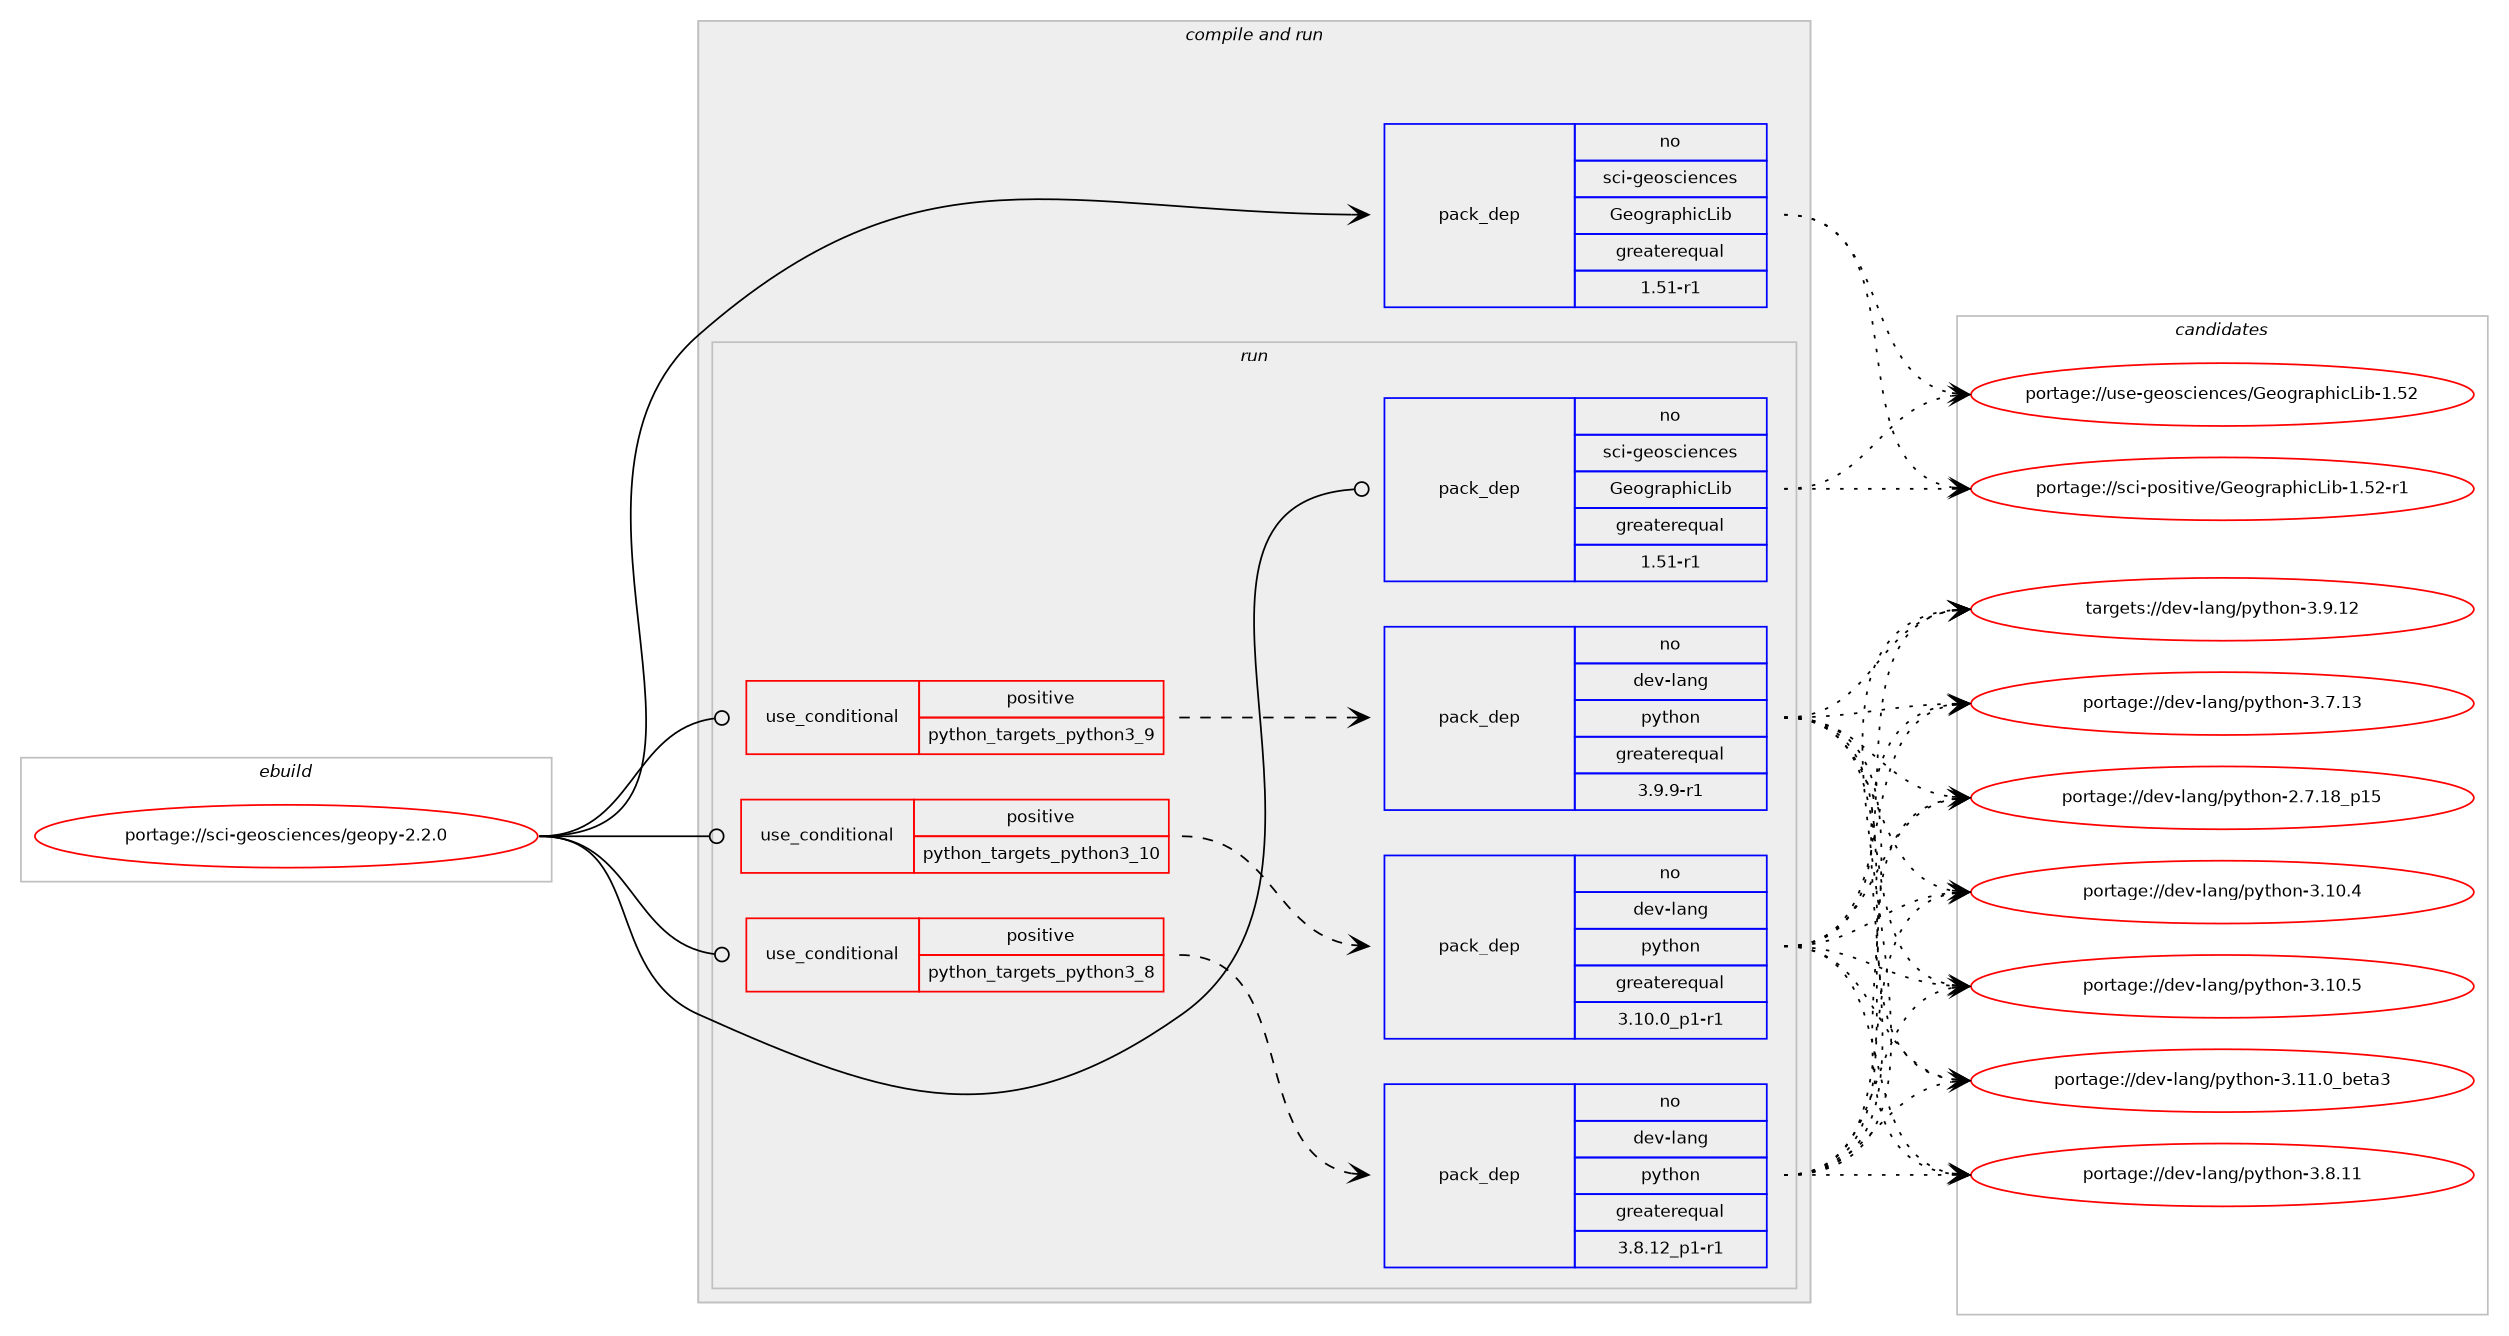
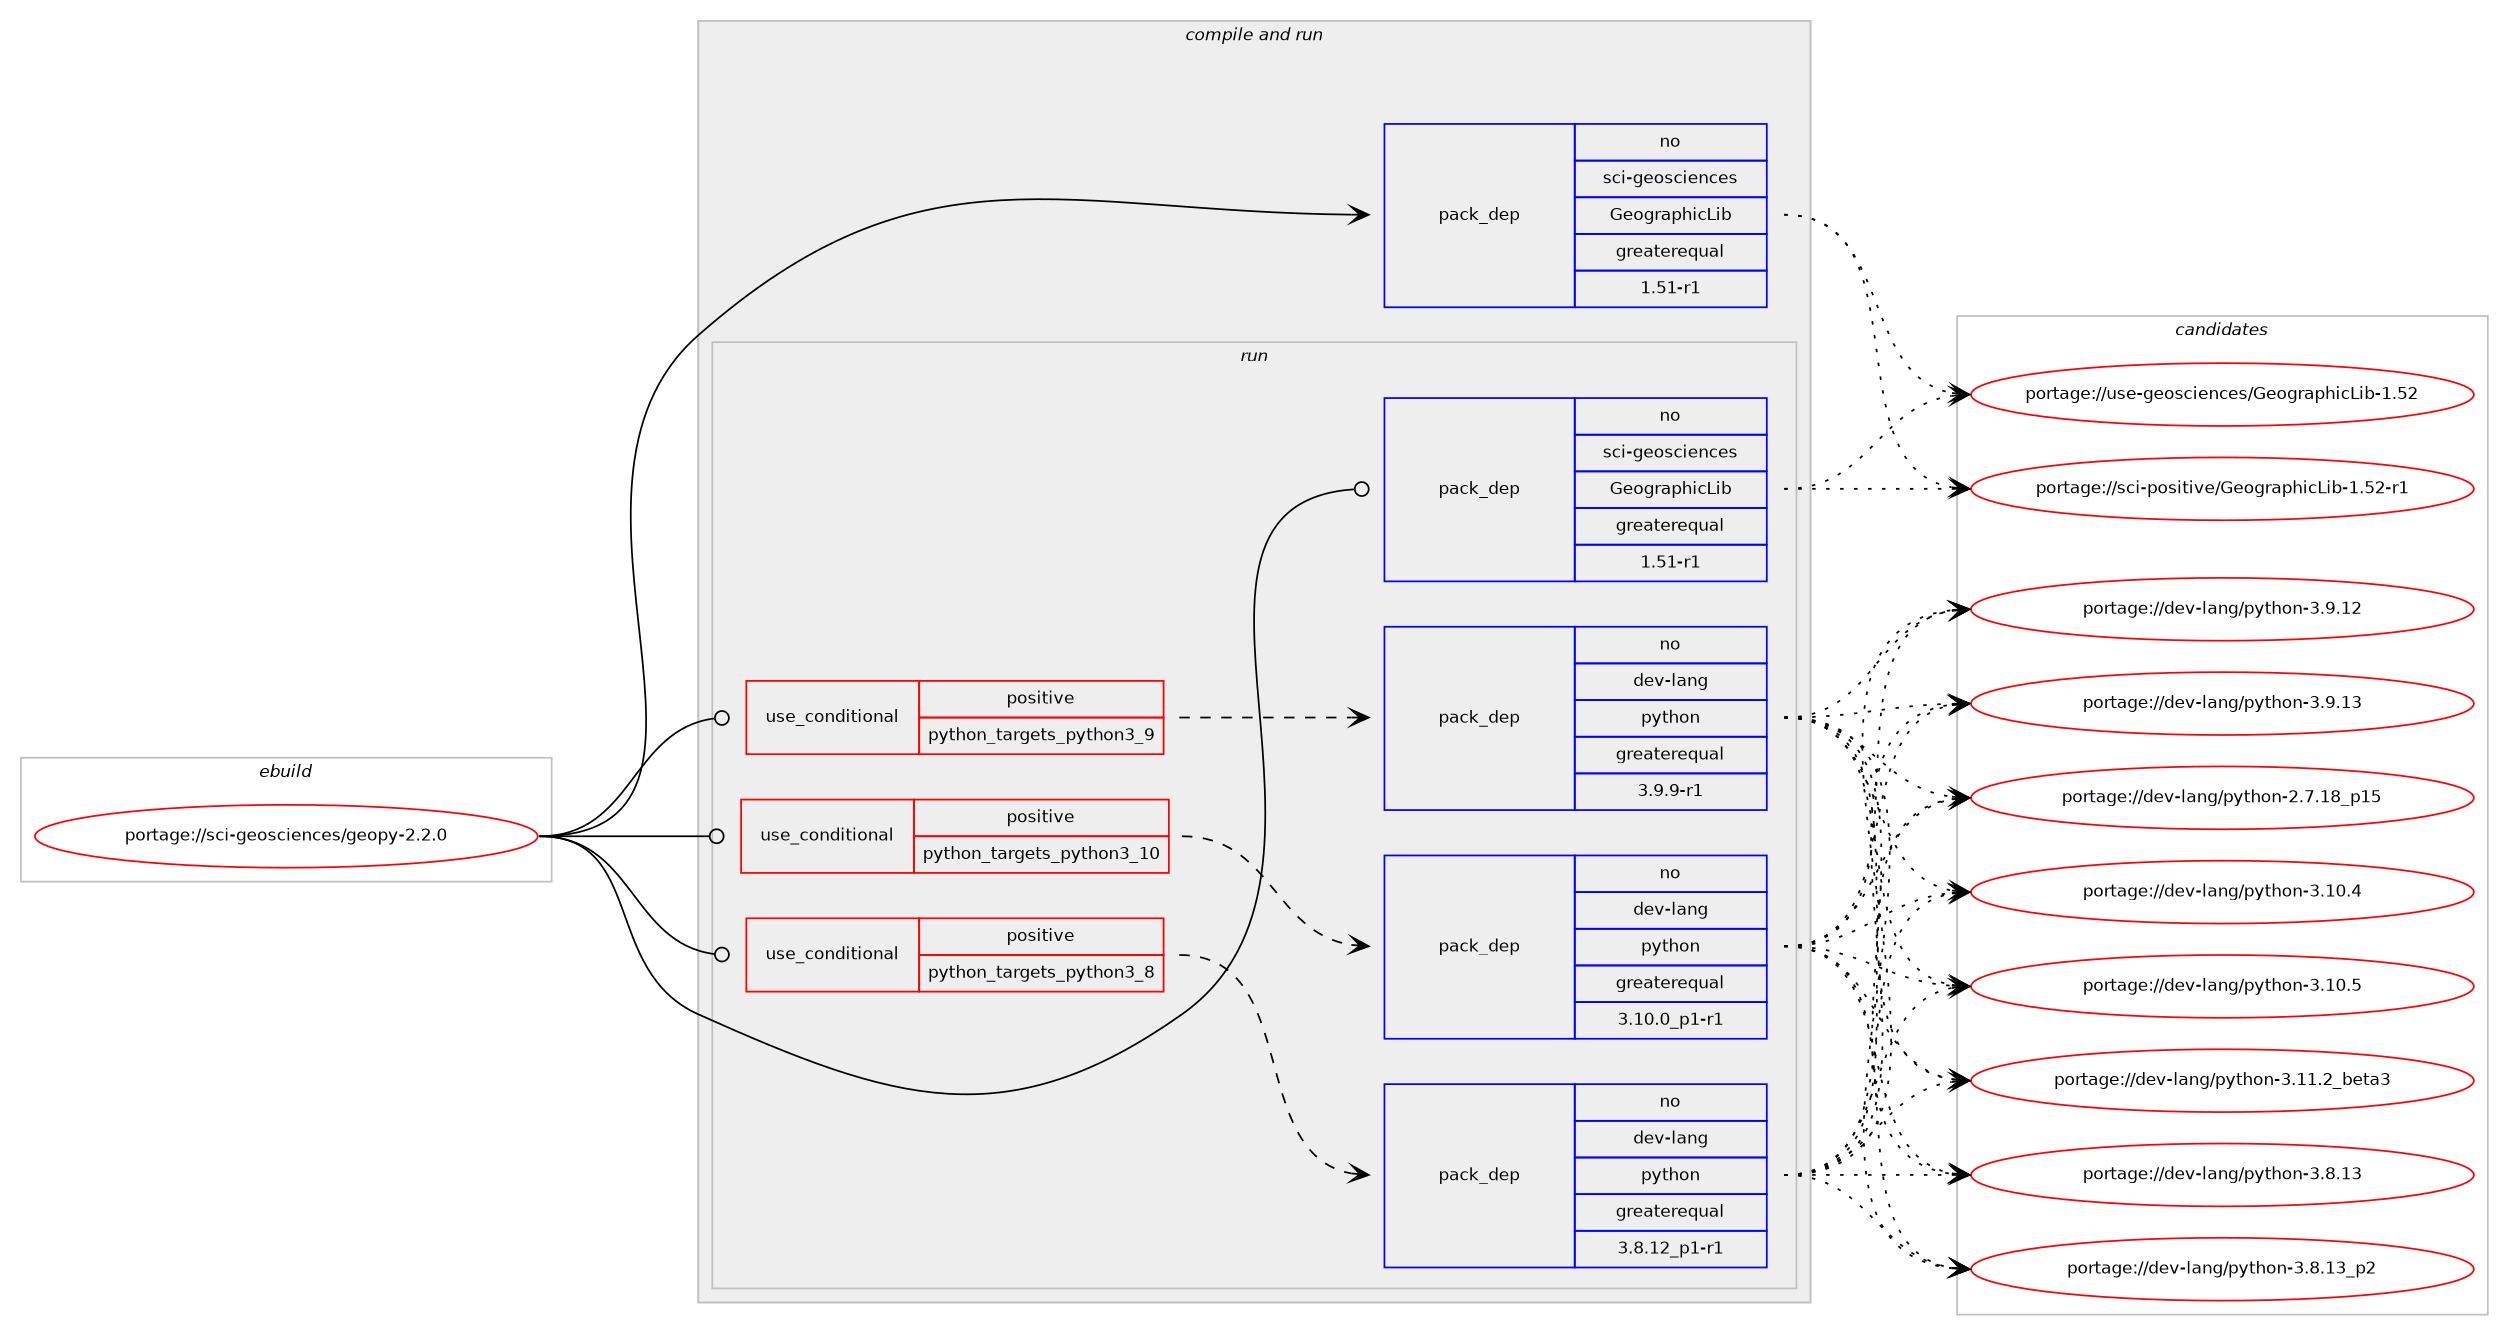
(2222, 609) -> (2222, 609)
(2222, 704) -> (2222, 704)
(2222, 1081) -> (2222, 1081)
(2222, 1175) -> (2222, 1175)
none -> (2222, 1269)
